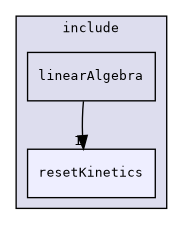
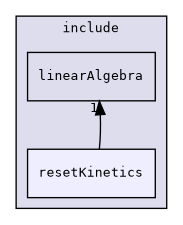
(82, 118) -> (100, 132)
